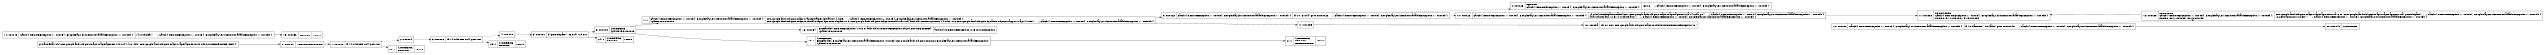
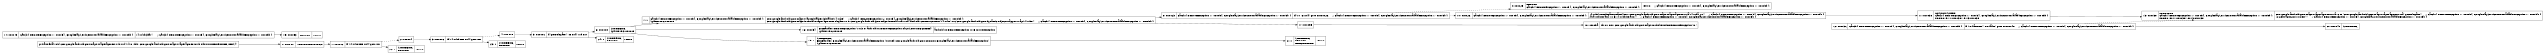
(1943, 13) -> (1945, 13)
(2097, 15) -> (2095, 17)
